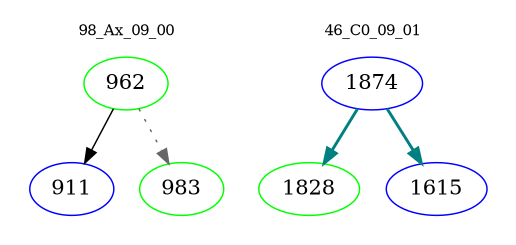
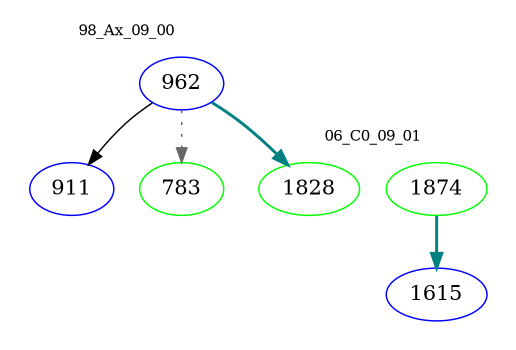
(373, 32) -> (373, 137)
(126, 84) -> (182, 84)
(372, 84) -> (437, 189)
(345, 130) -> (257, 136)
(182, 189) -> (182, 189)
